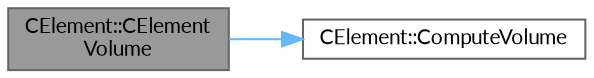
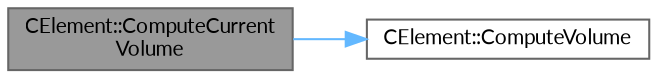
(119, 39) -> (150, 39)
